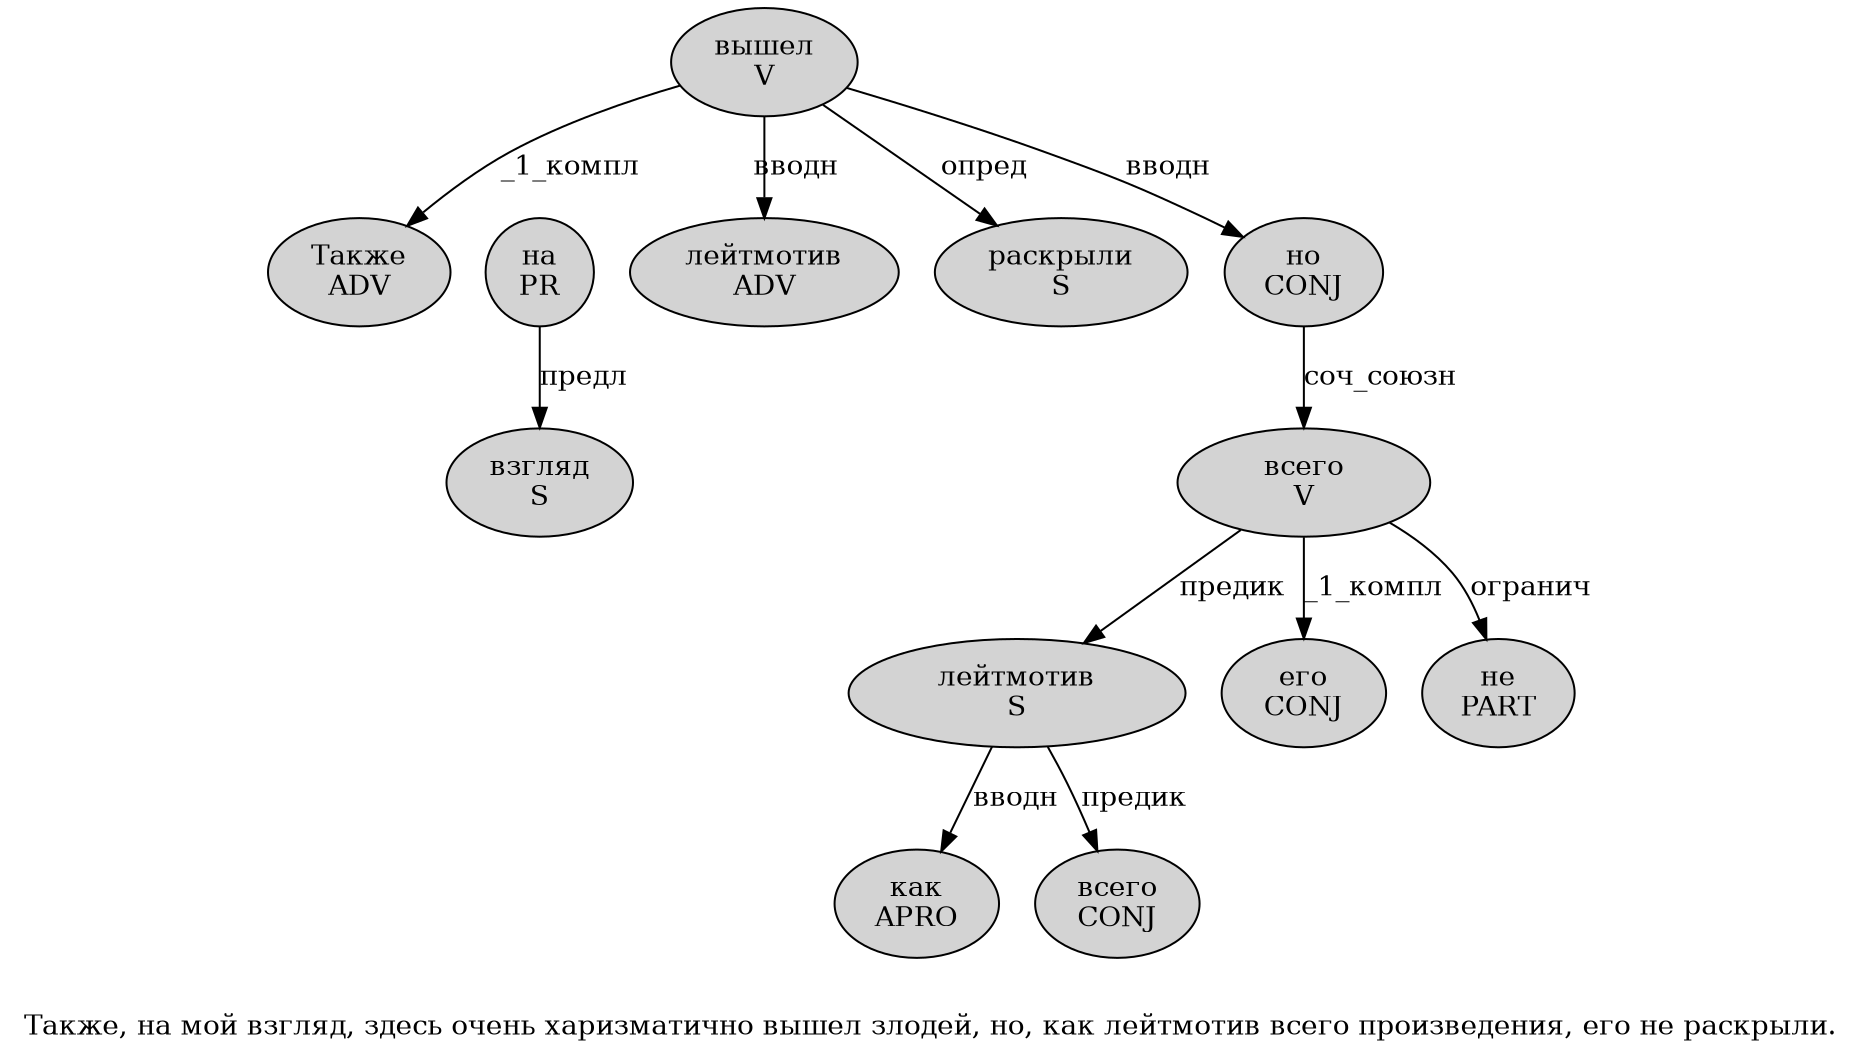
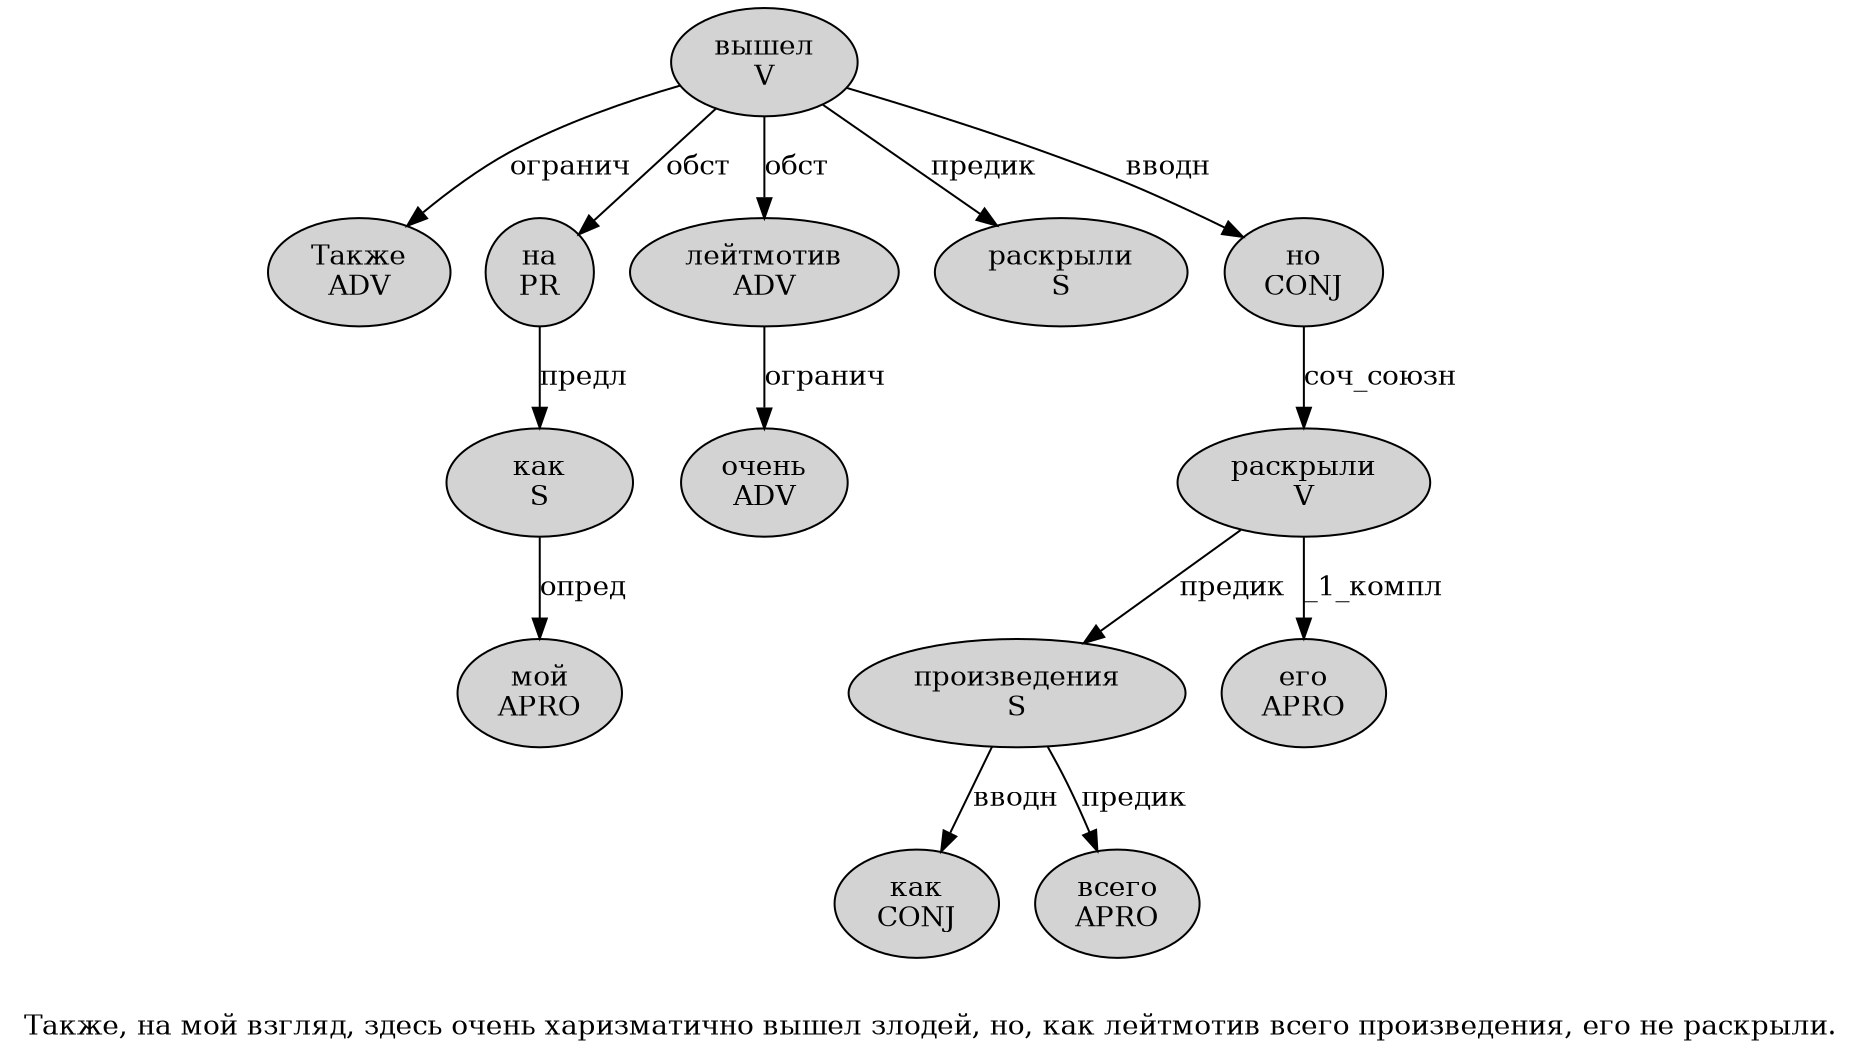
none -> (655, 164)
(571, 167) -> (571, 167)
(796, 167) -> (796, 167)
(984, 167) -> (984, 167)
(540, 483) -> (540, 483)
none -> (764, 483)
(1304, 483) -> (1304, 483)
none -> (540, 693)
(1017, 693) -> (1017, 693)
(1304, 693) -> (1304, 693)
(1498, 693) -> none
(917, 904) -> (917, 904)
(1117, 904) -> (1117, 904)
